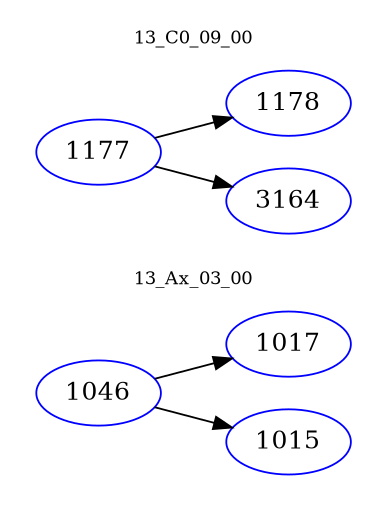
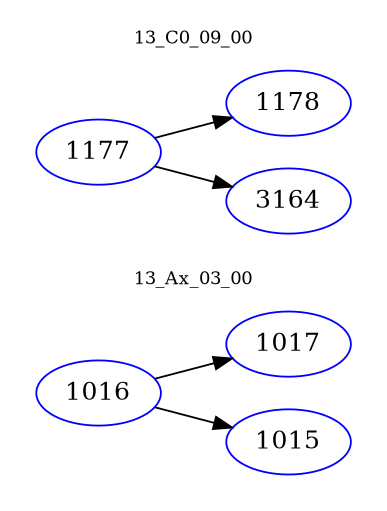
(99, 393) -> (99, 393)
